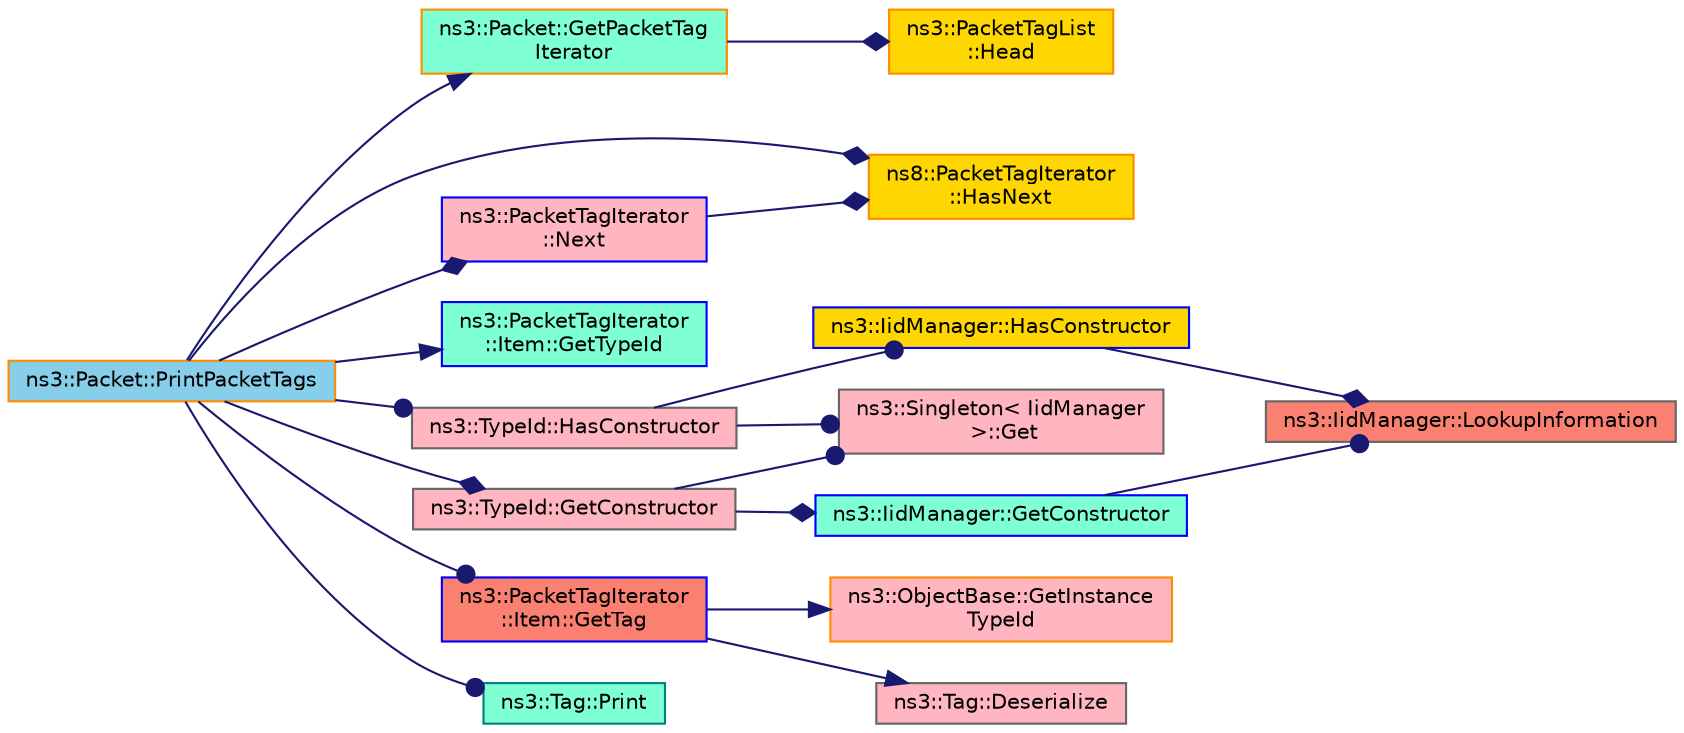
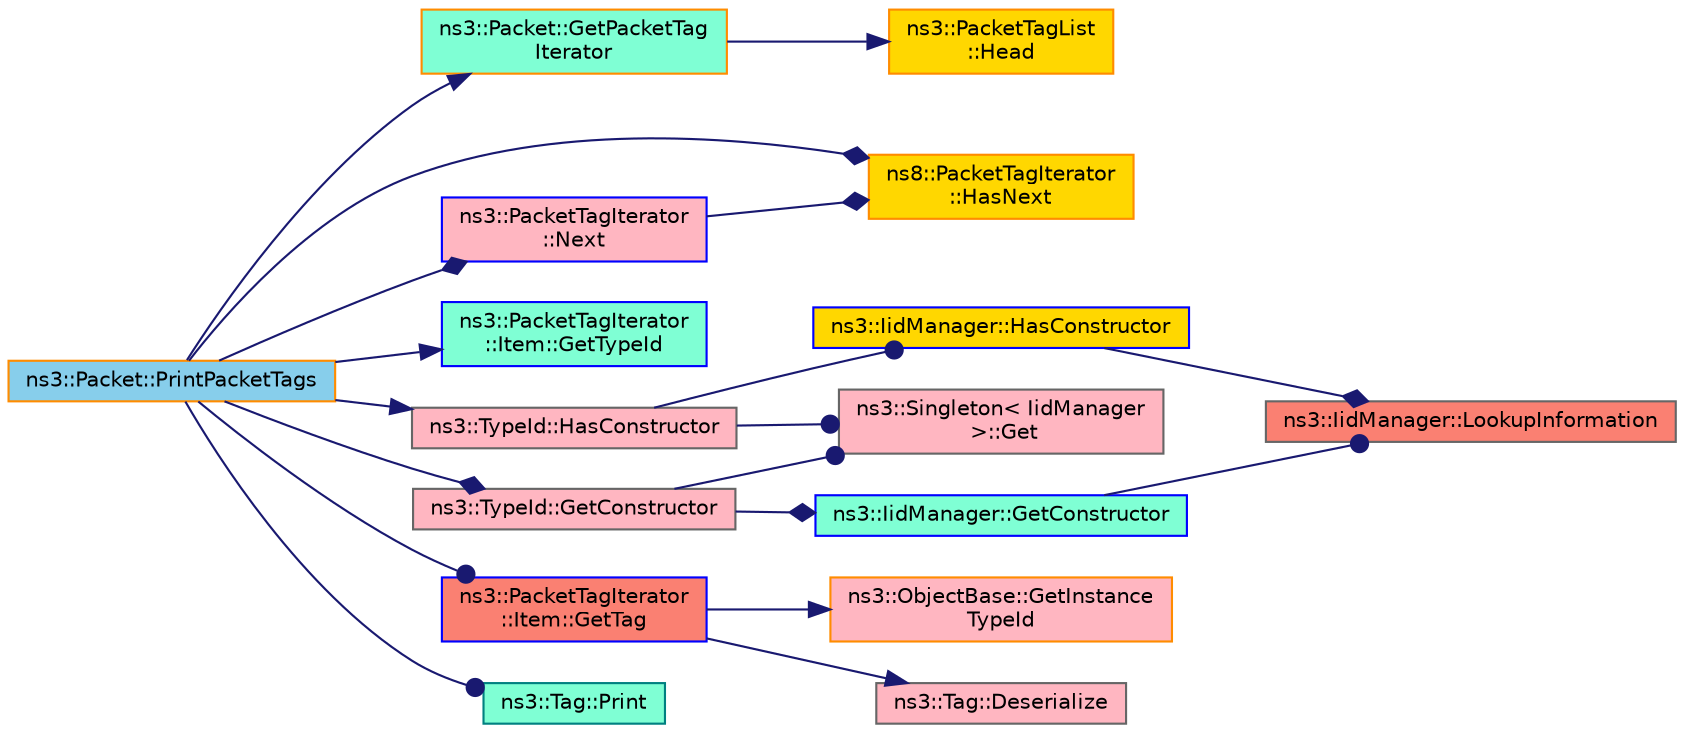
(795, 42) -> (797, 42)
(365, 404) -> (363, 403)
